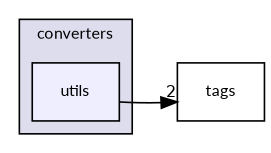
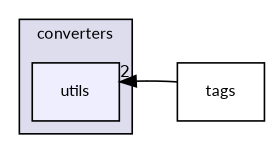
(143, 103) -> (157, 81)
